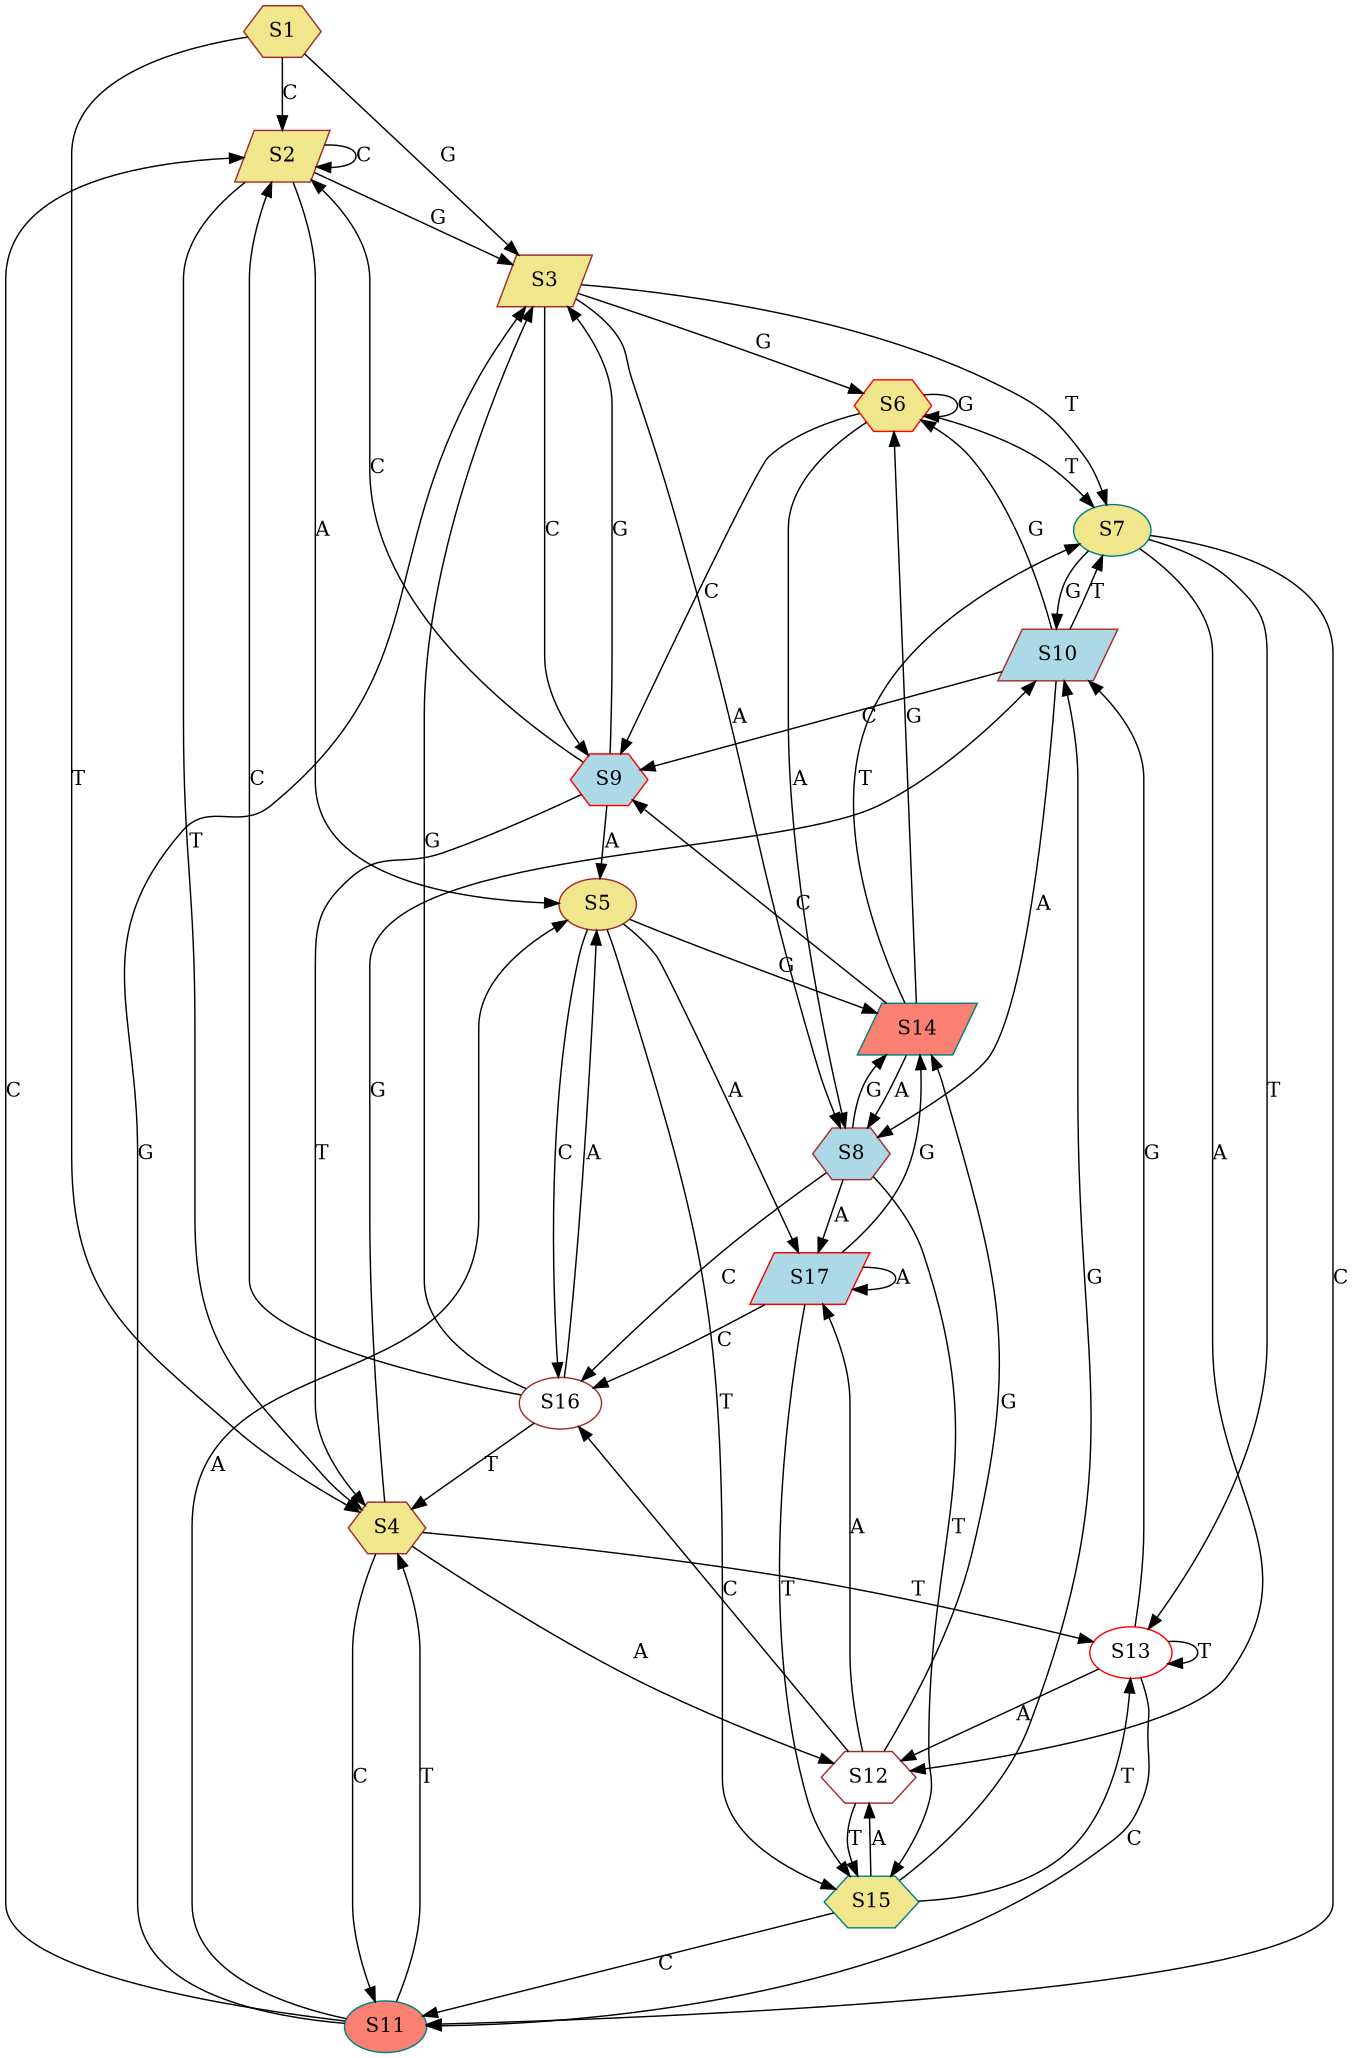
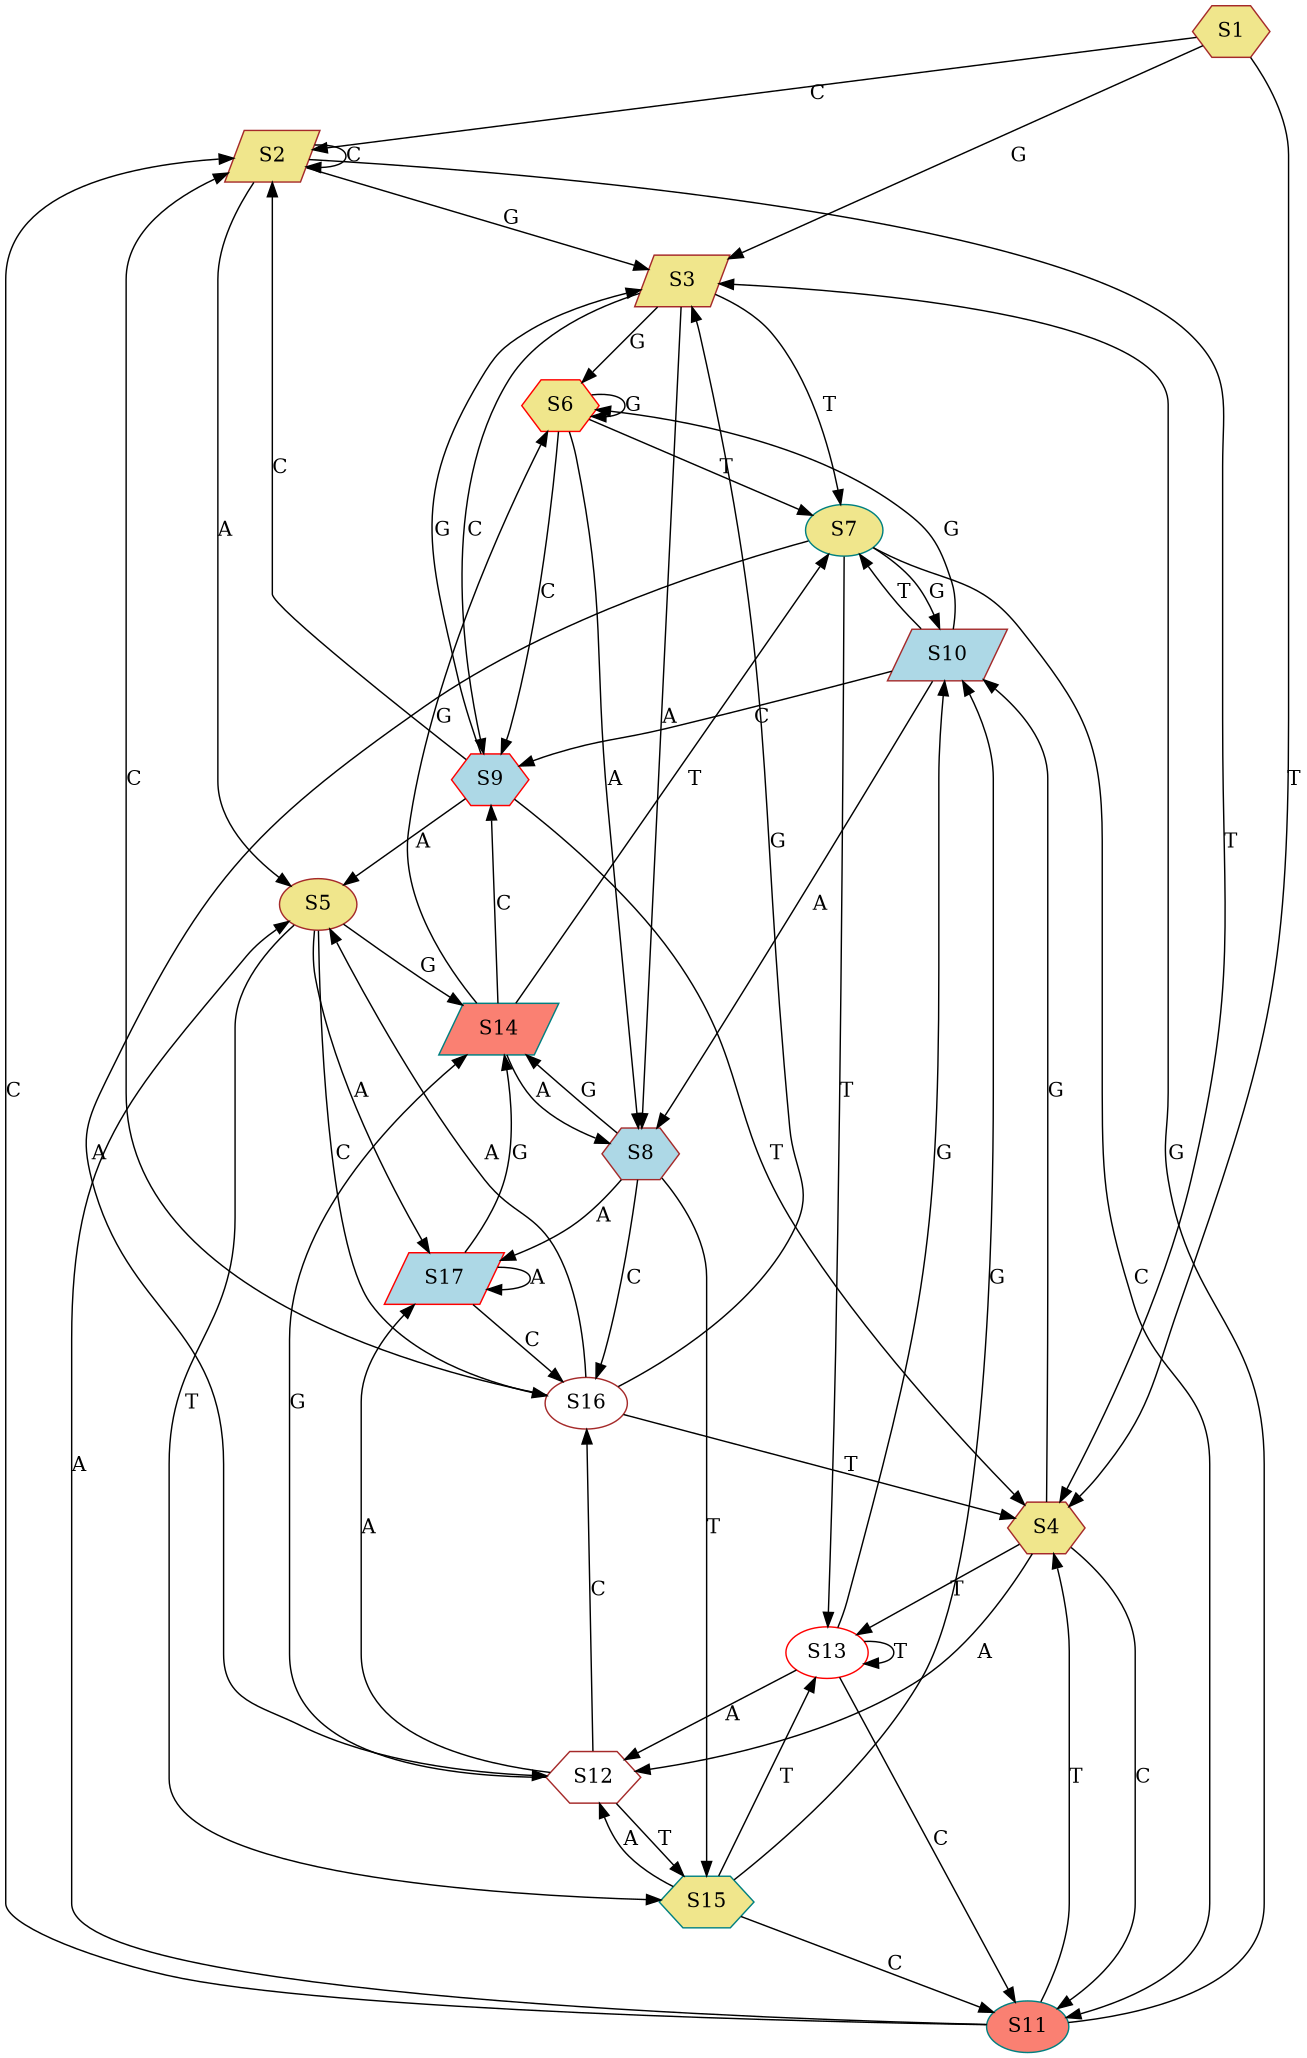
(780, 1589) -> none
